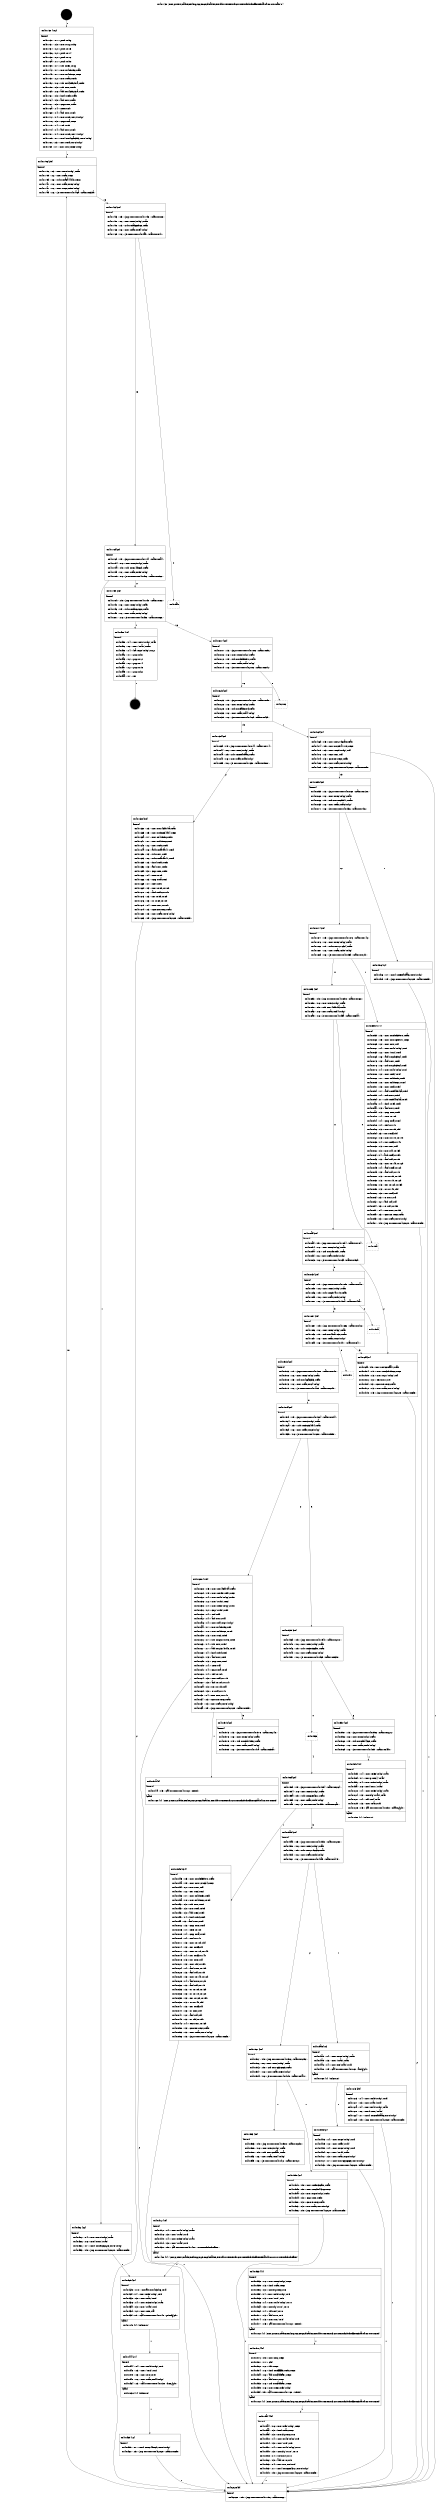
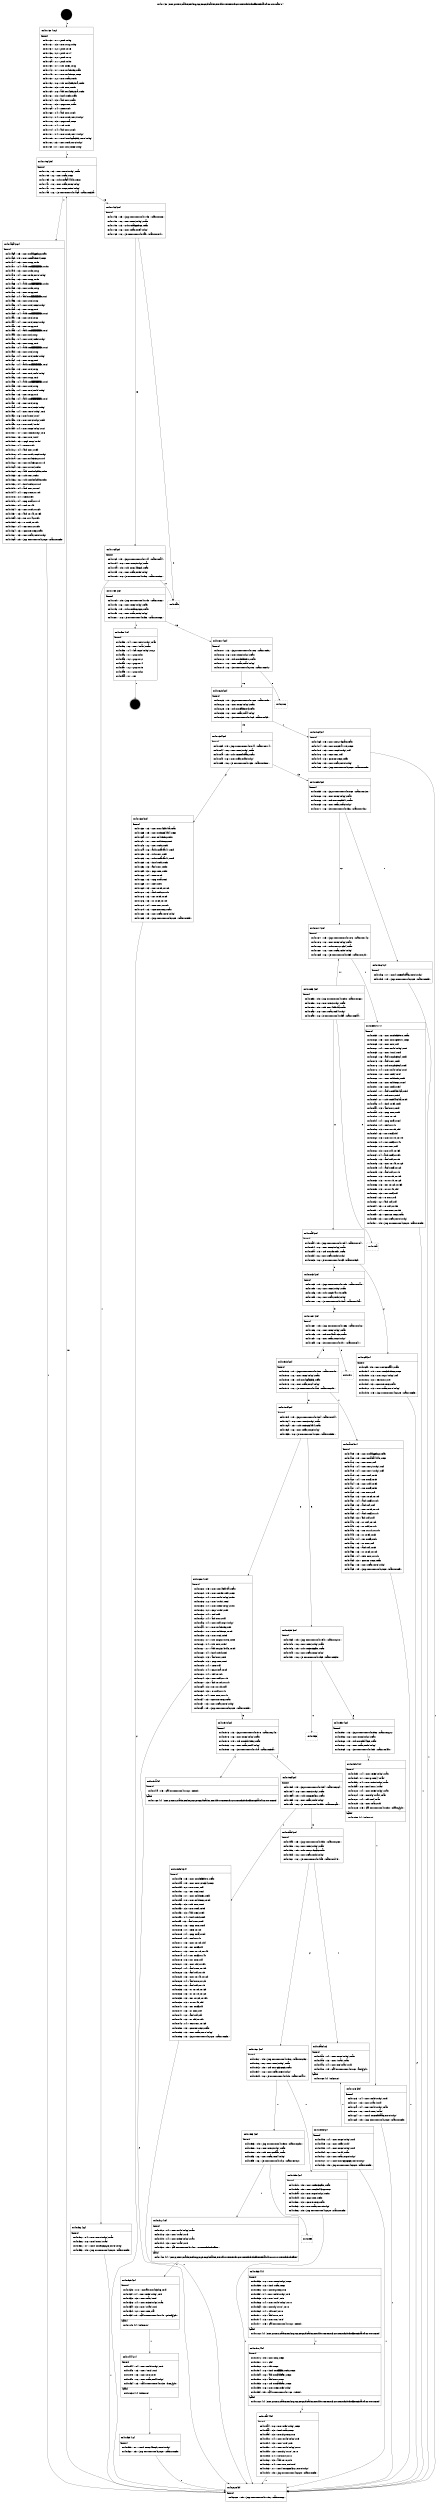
none -> (33, 392)
(135, 583) -> (168, 589)
(339, 774) -> (290, 772)
(332, 971) -> (337, 973)
(374, 1330) -> none
(357, 1350) -> (321, 1352)
none -> (372, 1507)
(212, 1744) -> (229, 1765)
(312, 1756) -> (282, 1763)
none -> (376, 1953)
(336, 2104) -> (341, 2105)
none -> (251, 2190)
none -> (307, 2239)
(121, 2265) -> (110, 2424)
